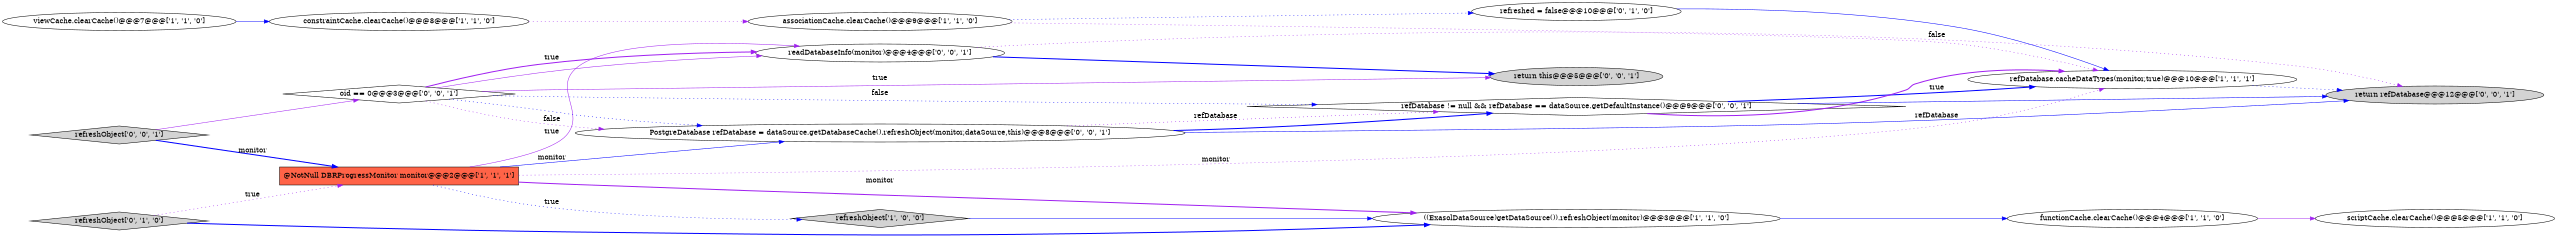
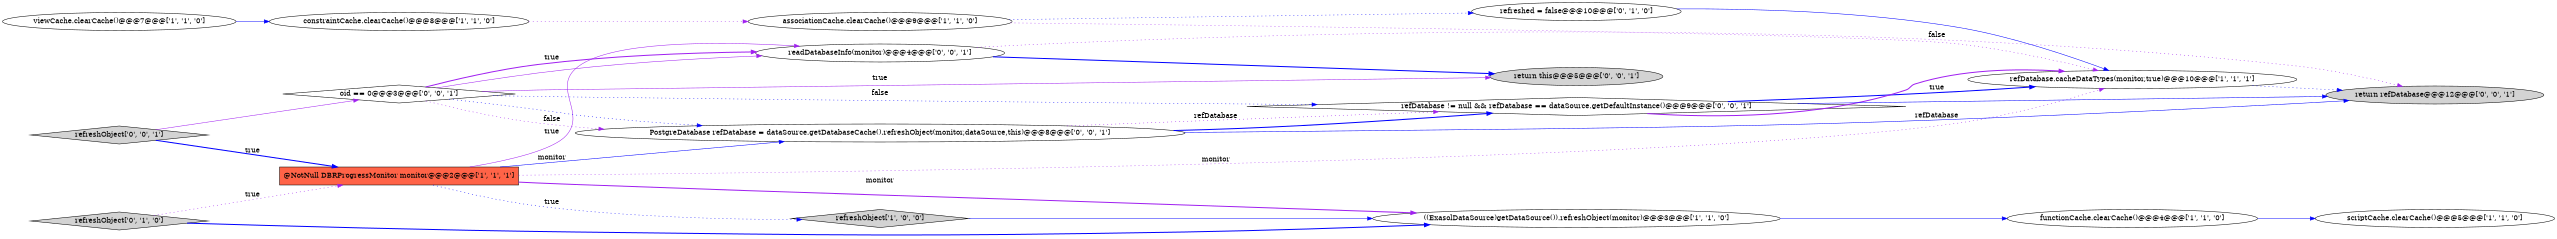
(253, 151) -> (253, 151)
(2284, 219) -> (2284, 219)
